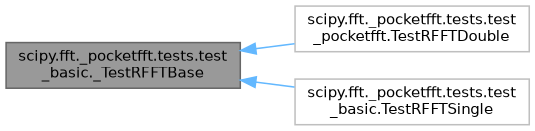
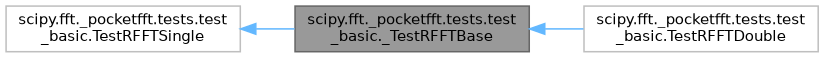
(412, 29) -> (701, 29)
(275, 85) -> (275, 29)
